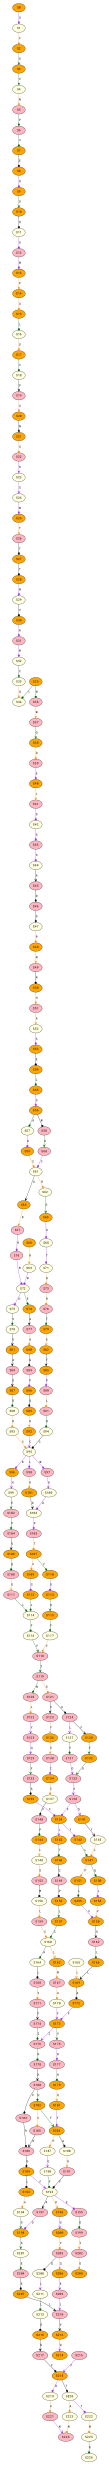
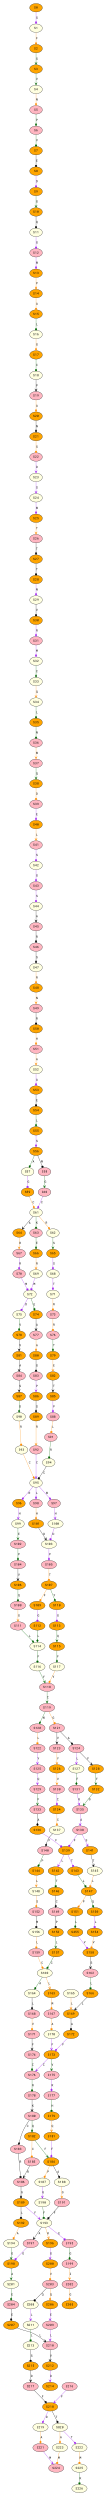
(28, 691) -> (36, 711)
none -> (36, 1233)
(12, 1329) -> (19, 1335)
(29, 1380) -> (36, 1385)
(29, 1432) -> (36, 1450)
